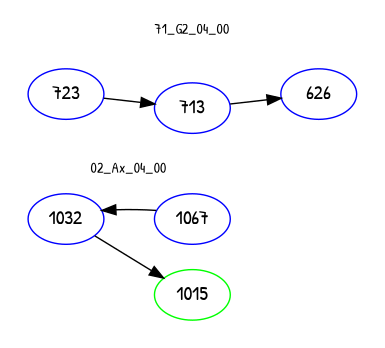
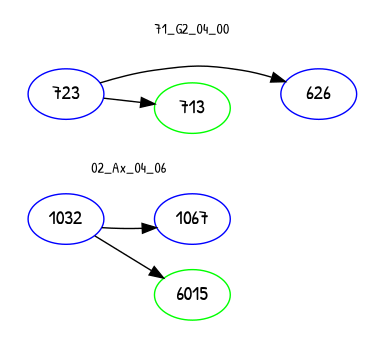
(249, 102) -> (185, 67)
(192, 108) -> (192, 108)
(129, 169) -> (129, 169)
(136, 210) -> (122, 228)
(192, 295) -> (192, 295)
